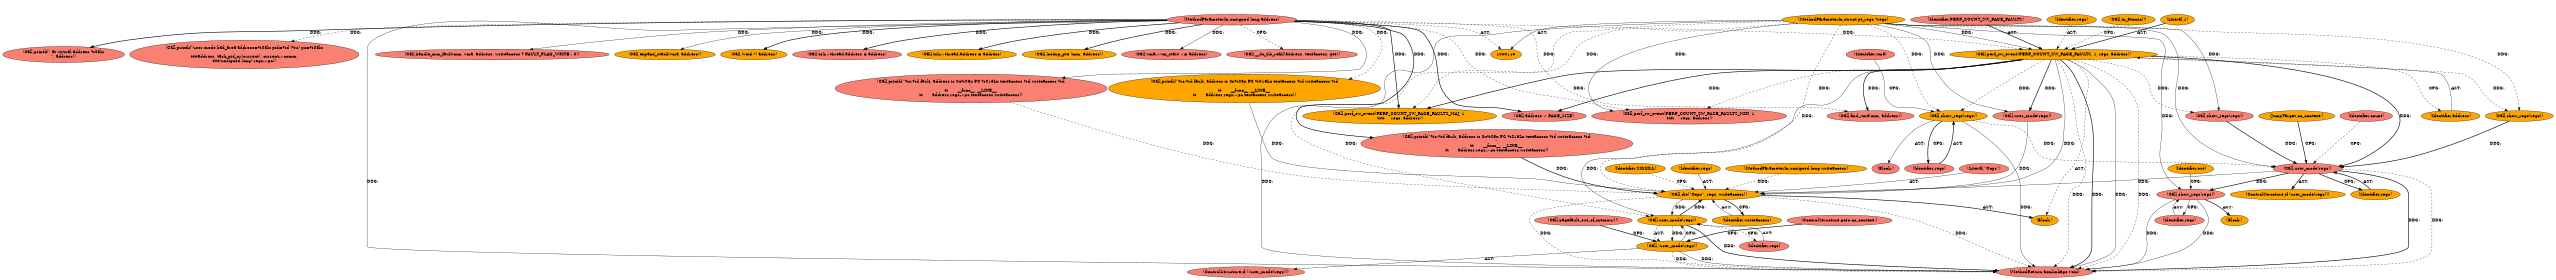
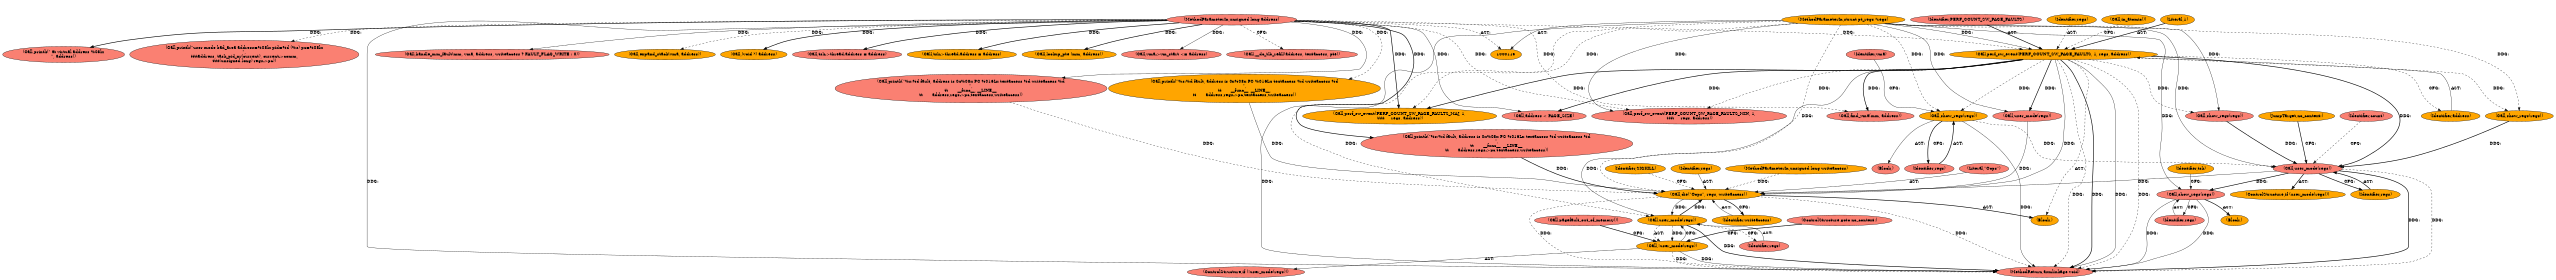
(852, 28) -> (852, 28)
(1427, 39) -> (1427, 39)
(2191, 169) -> (2191, 169)
